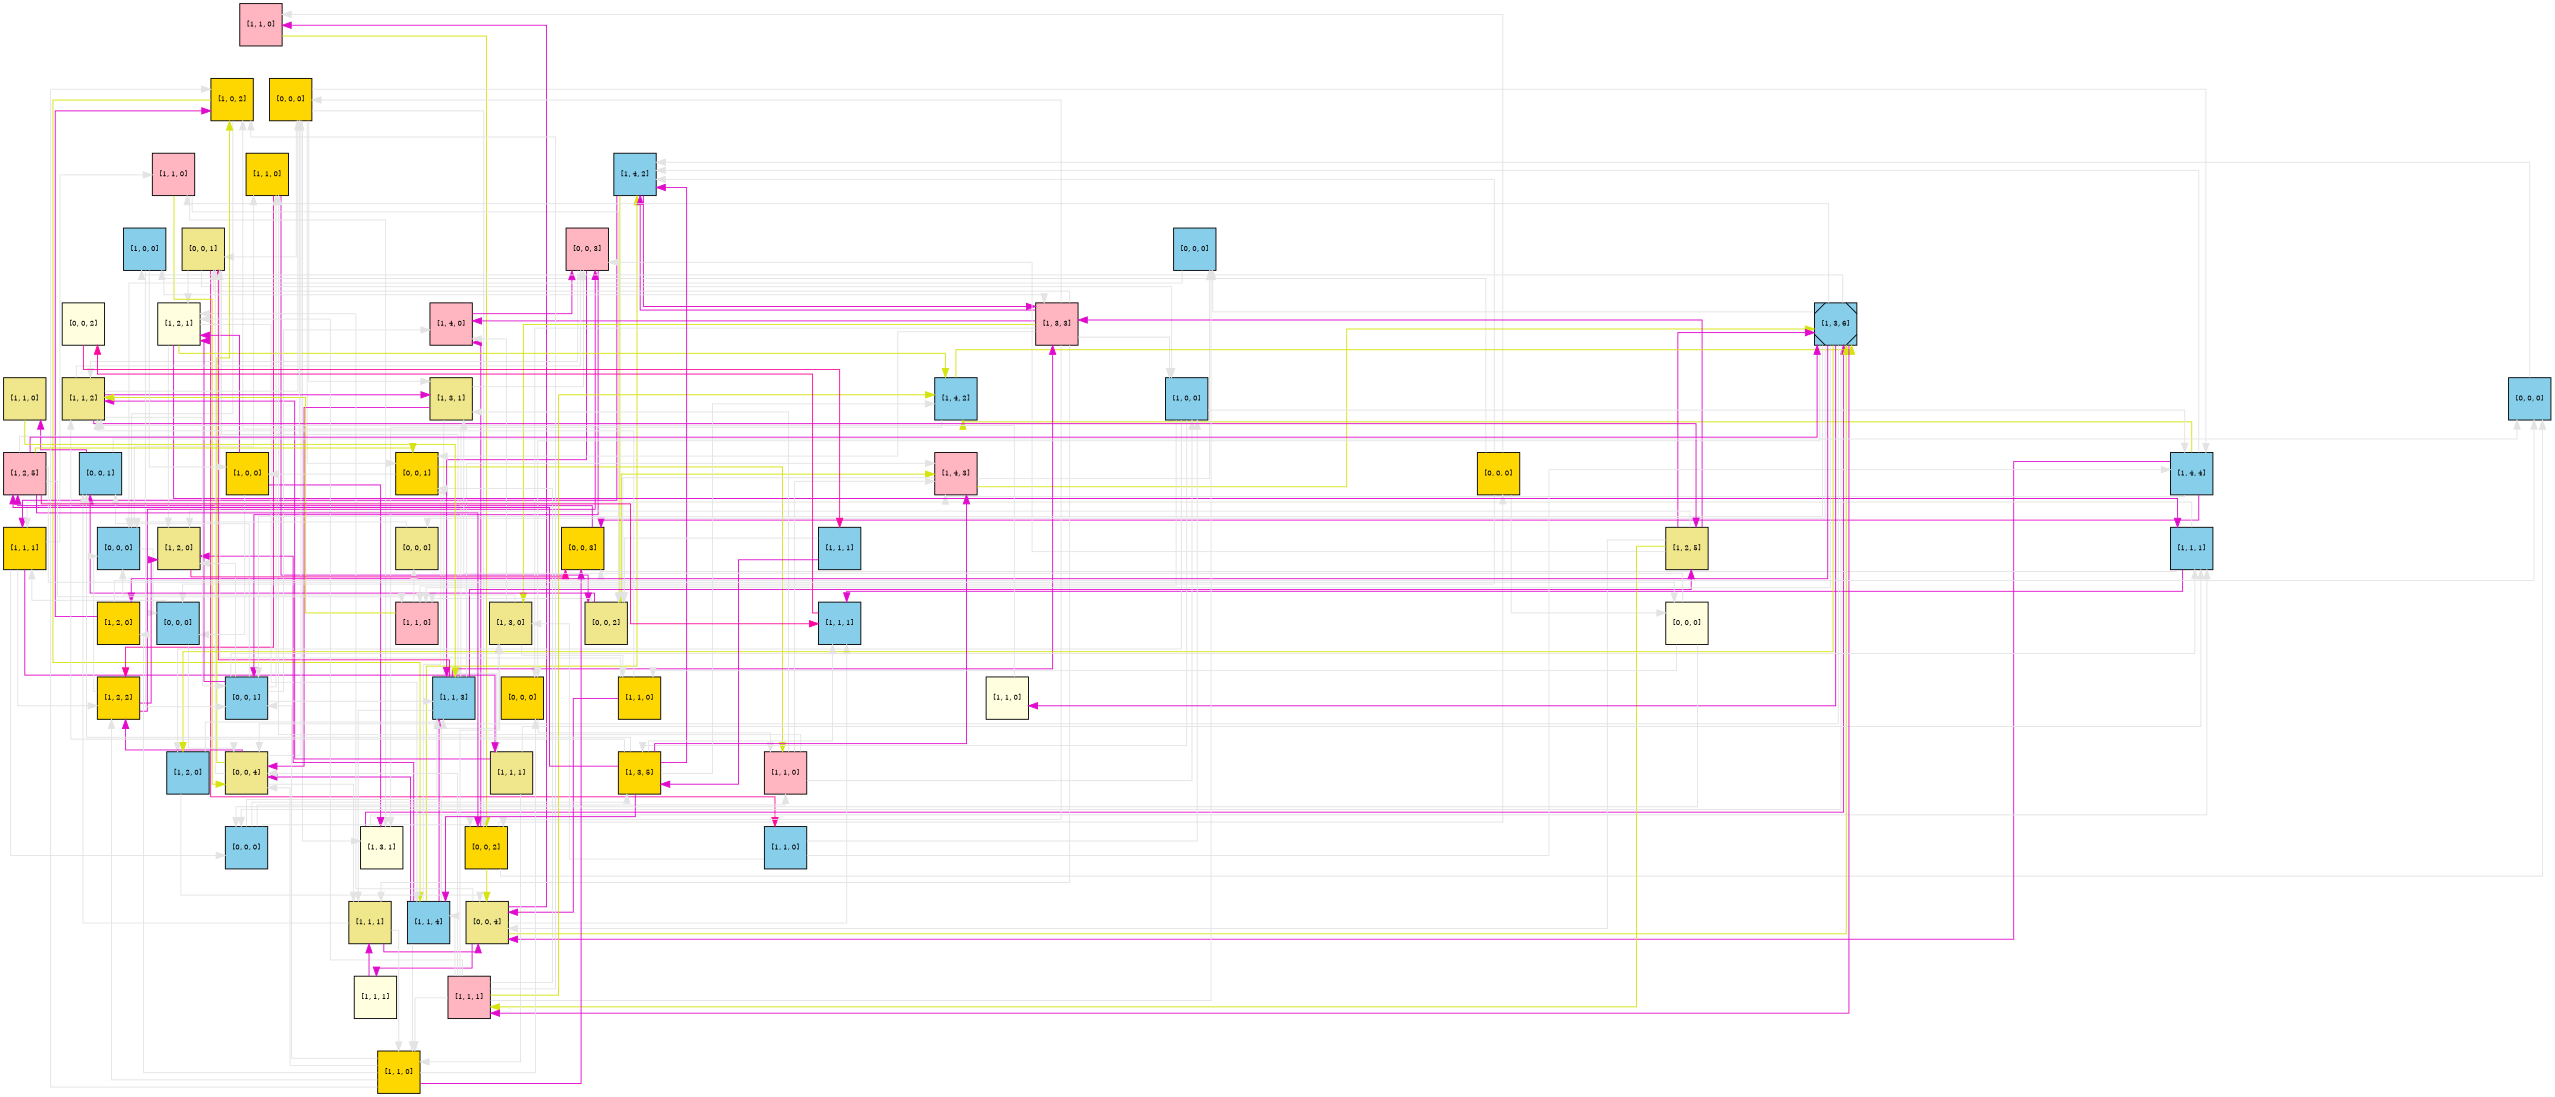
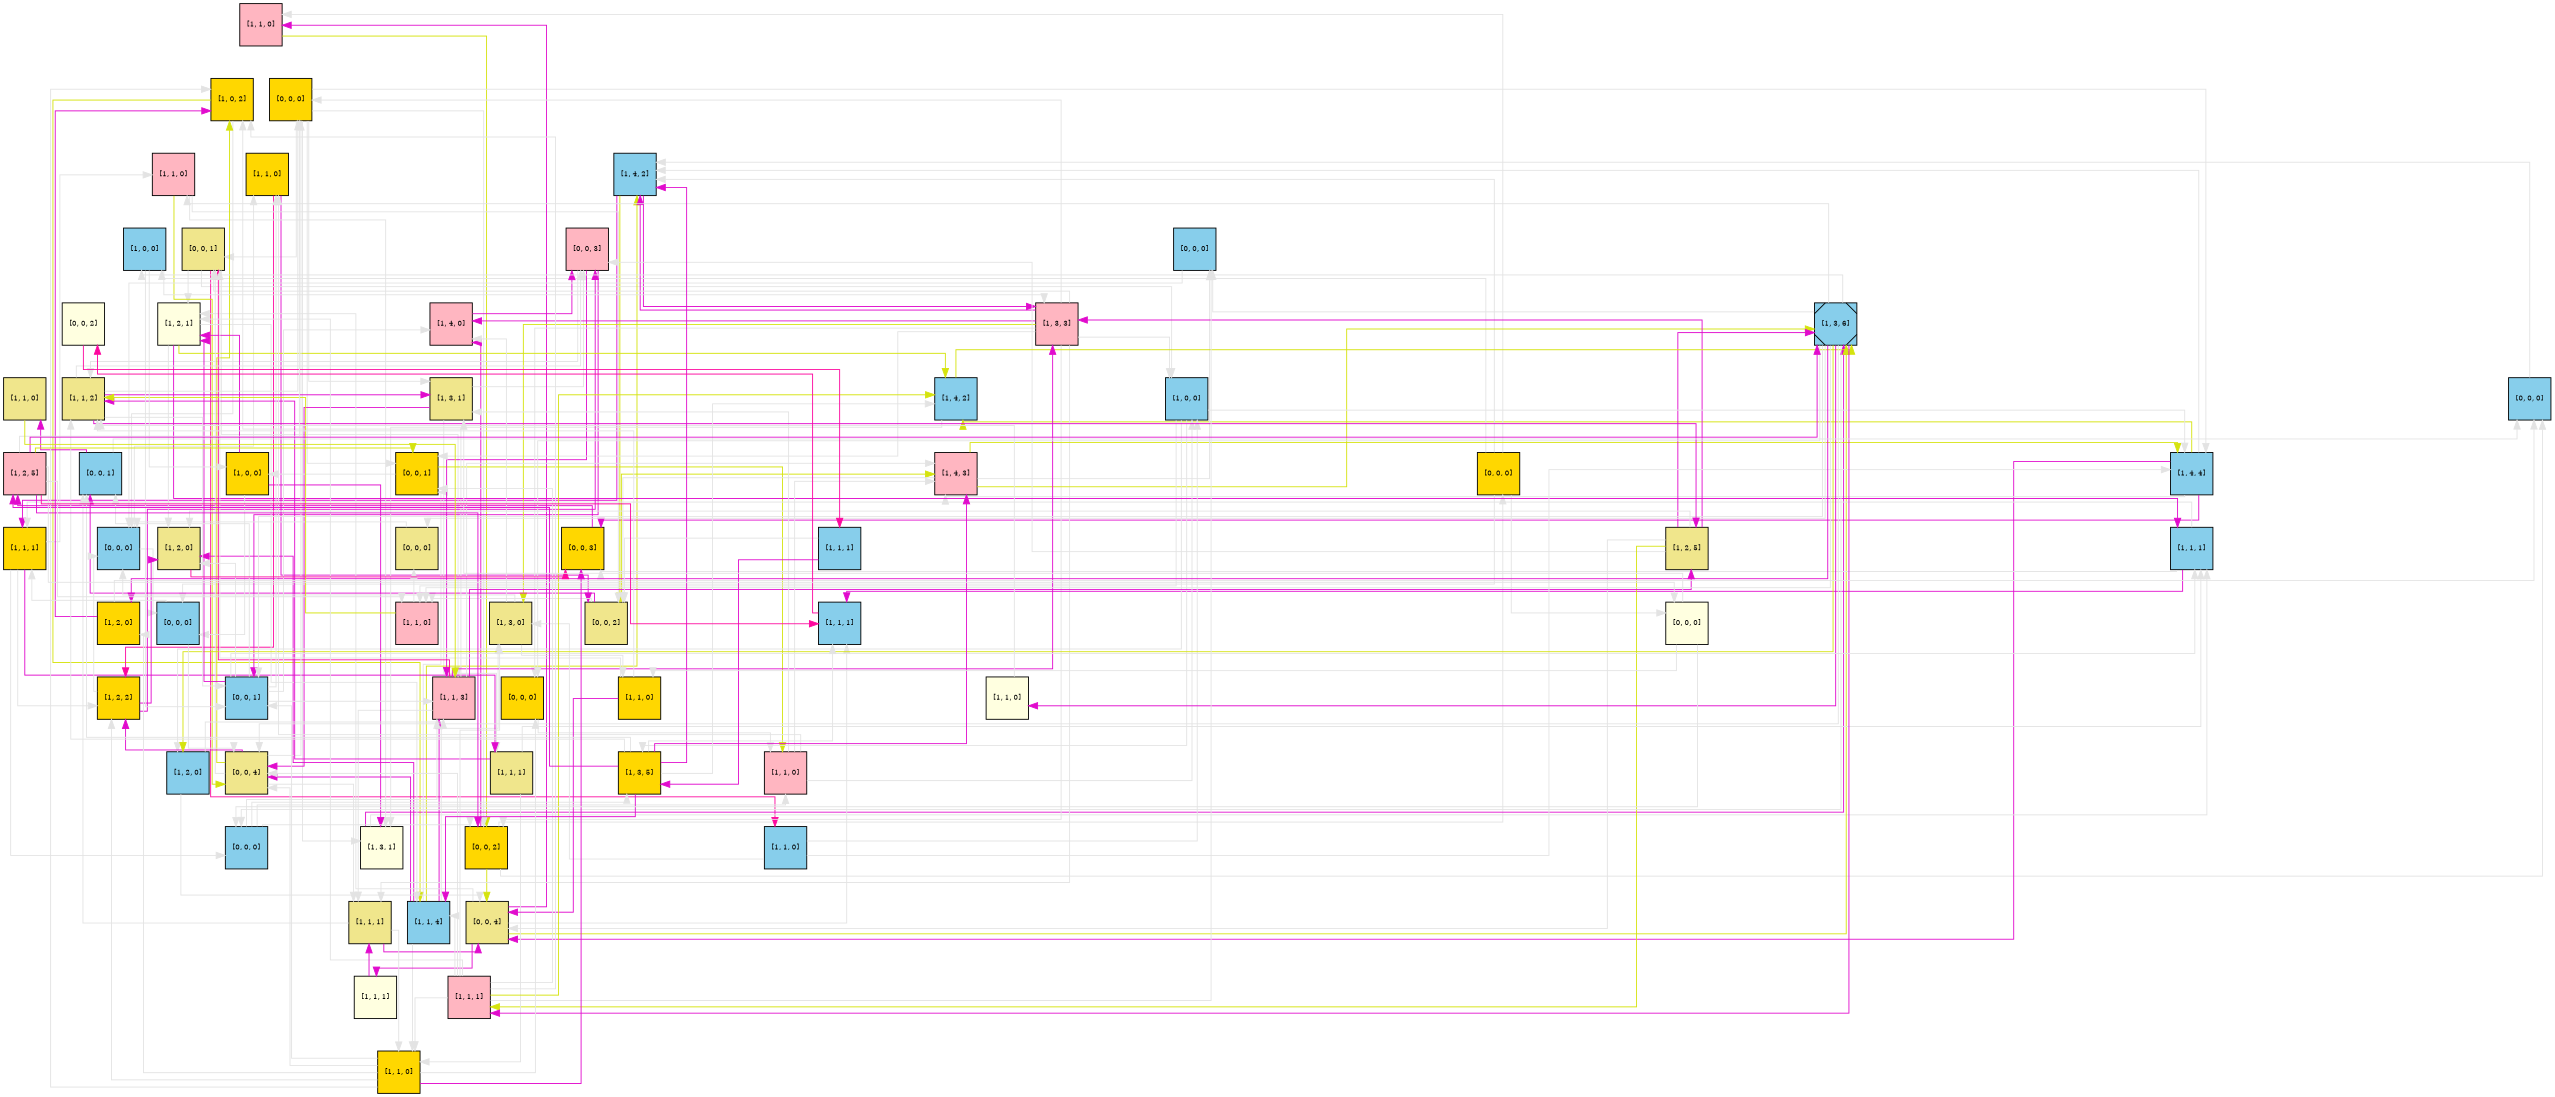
none -> (1569, 443)
(454, 698) -> (454, 698)
